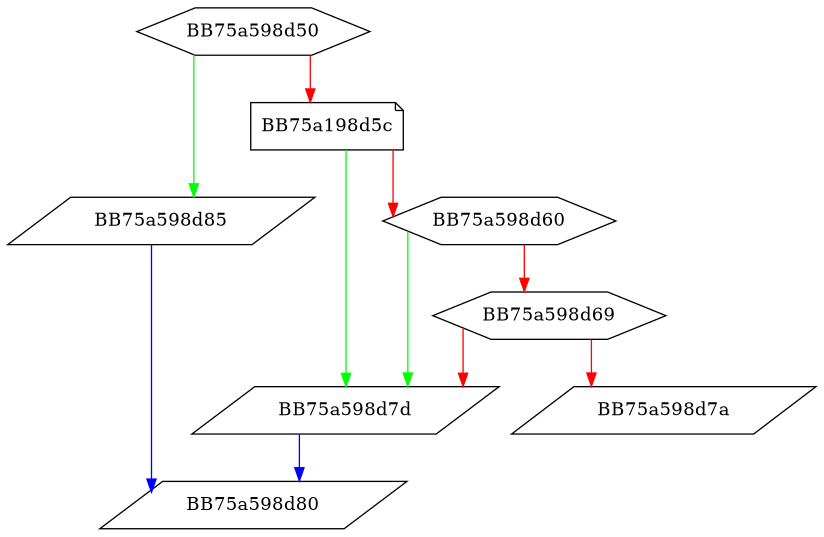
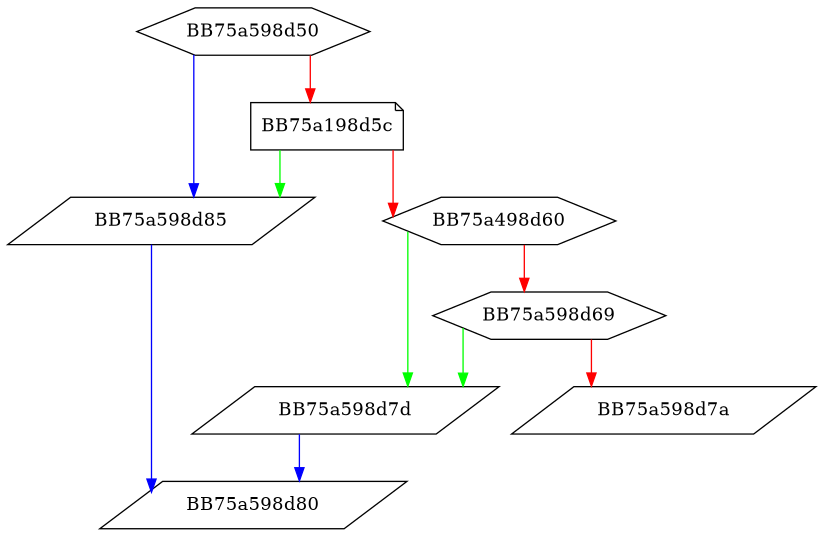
(194, 119) -> (194, 119)
(499, 221) -> (499, 221)
(346, 262) -> (280, 167)
(463, 351) -> (463, 351)
